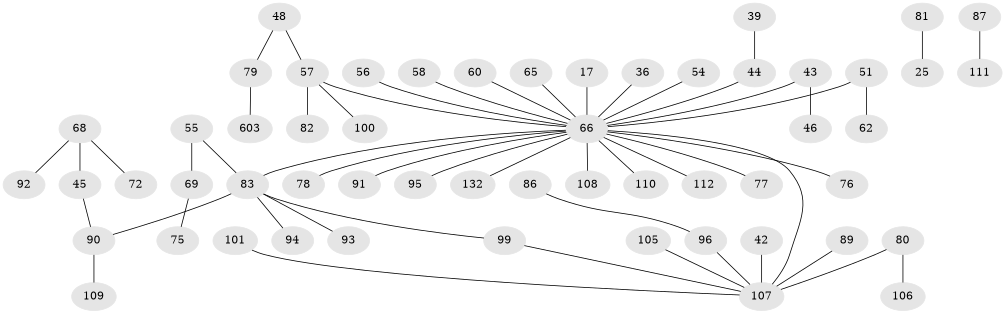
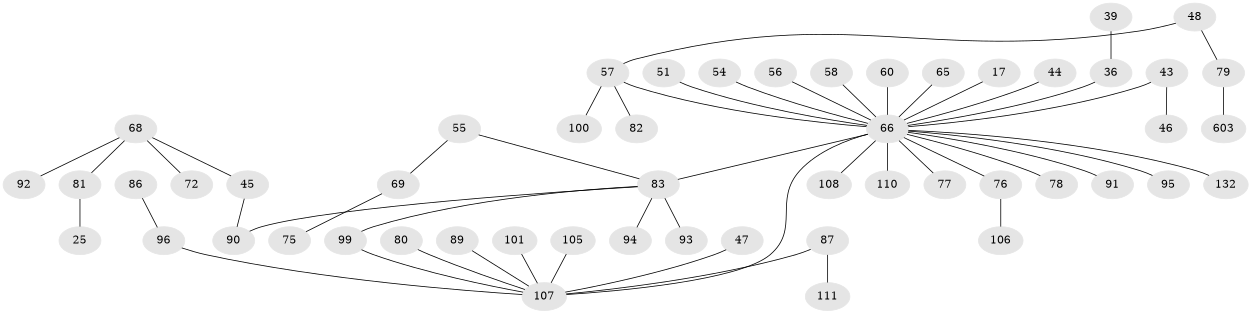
(755, 45) -> (1111, 45)
(866, 129) -> none
none -> (108, 157)
(704, 185) -> none
(762, 241) -> (742, 241)
(903, 269) -> (1001, 213)
none -> (690, 278)
(94, 297) -> none
